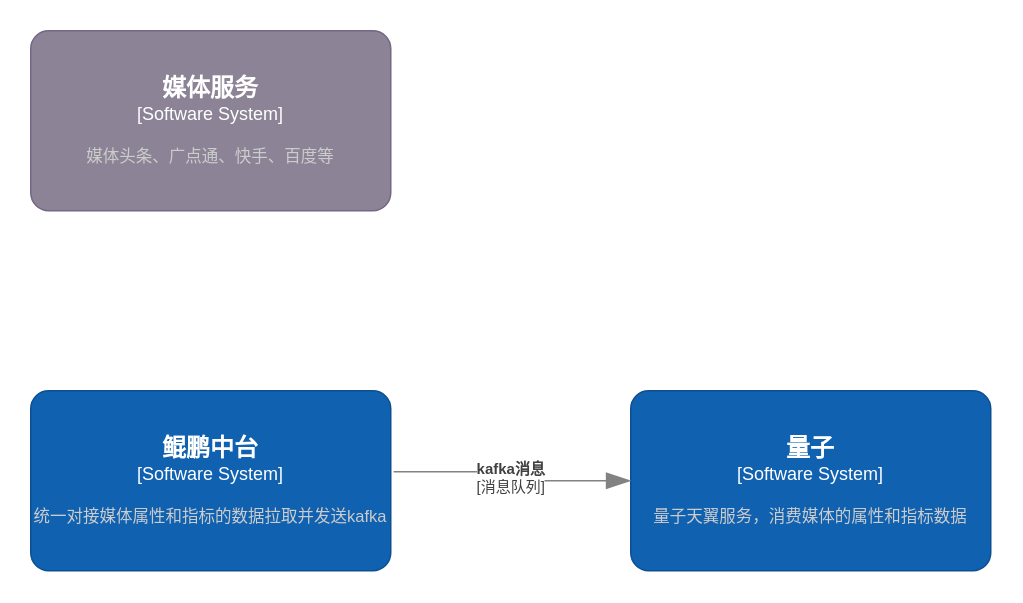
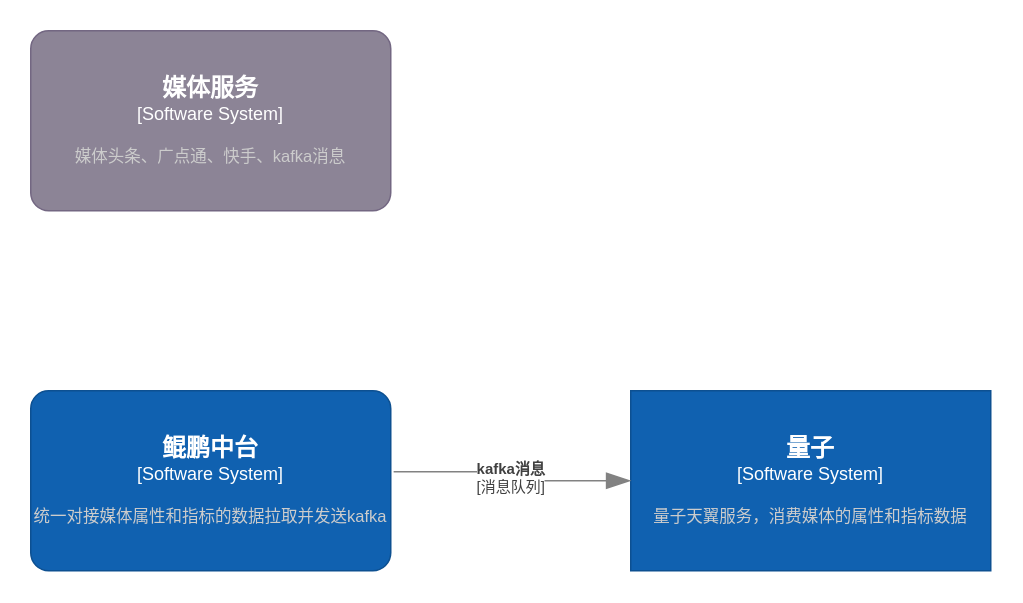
(211, 121) -> (211, 121)
(811, 481) -> (811, 481)
